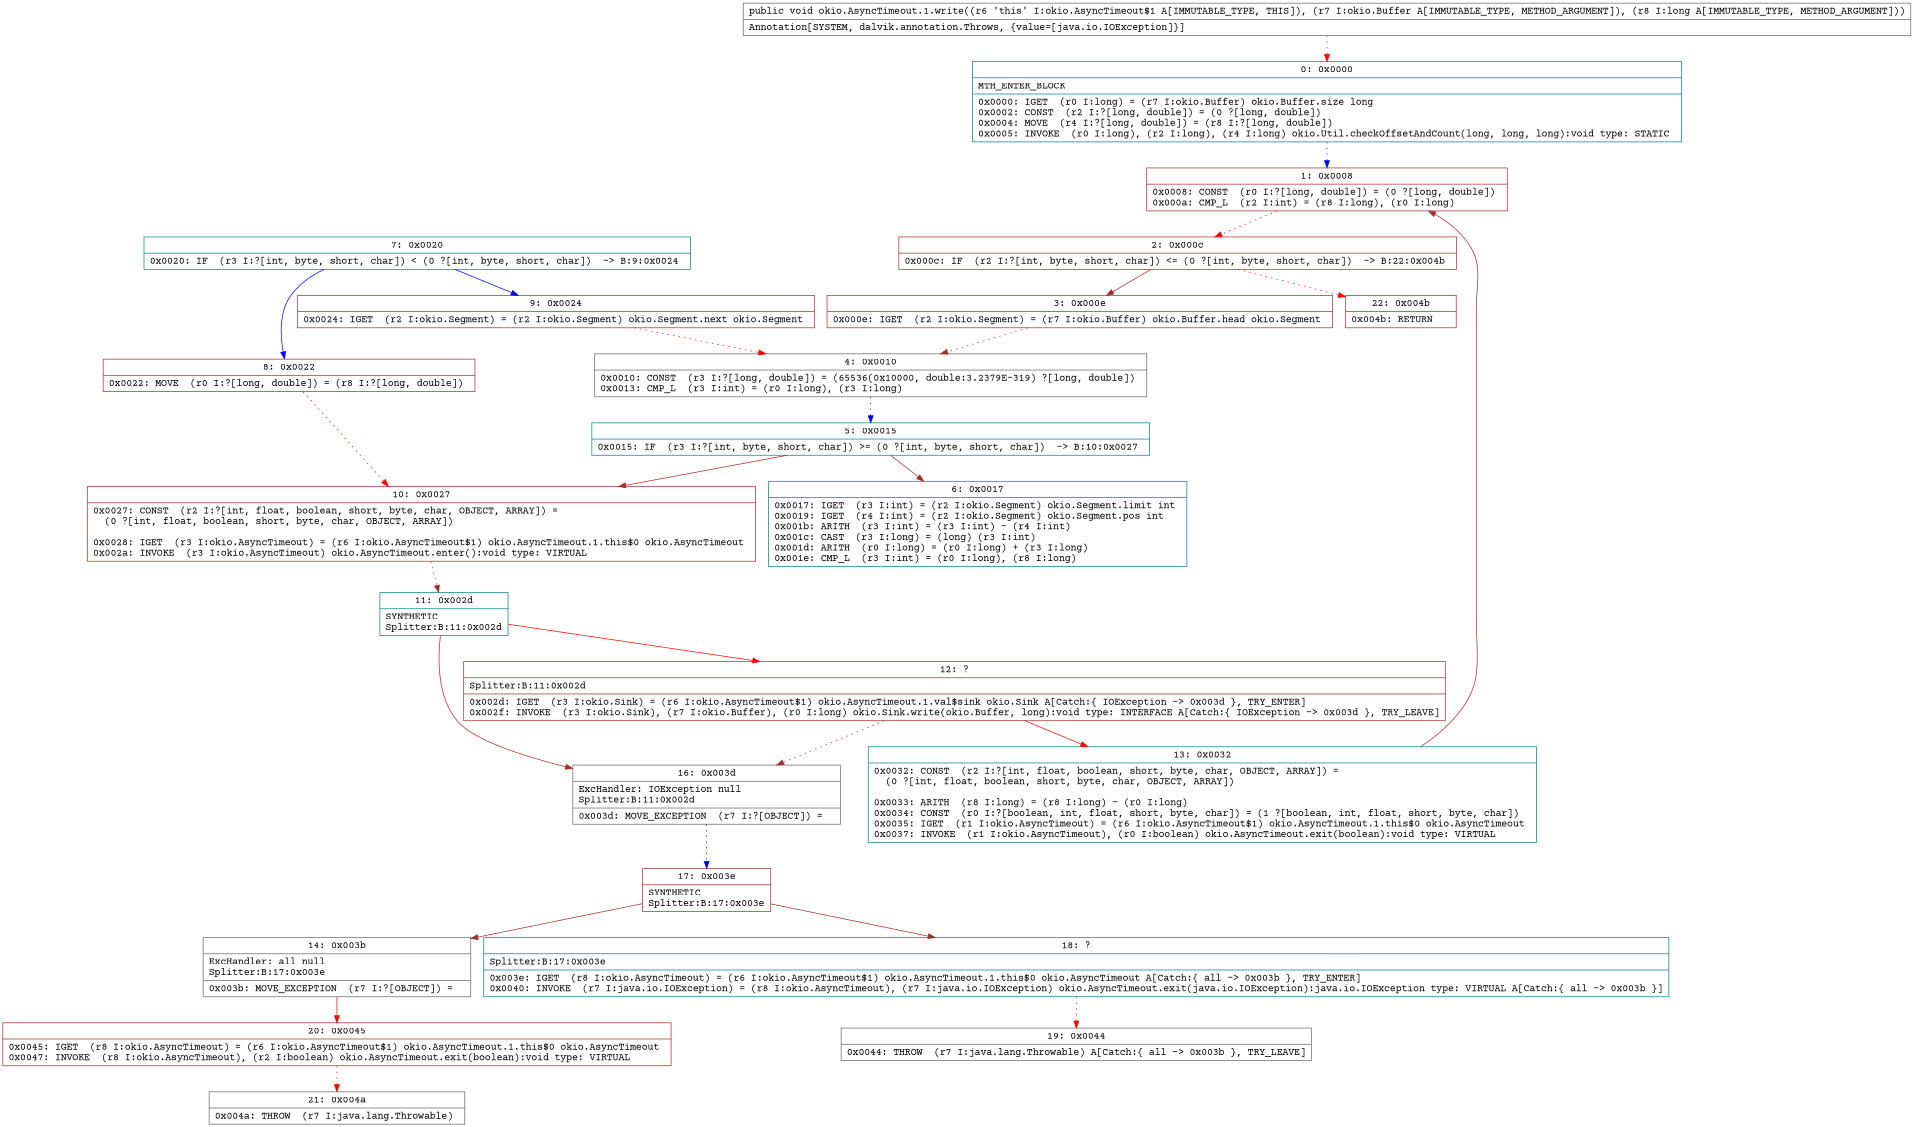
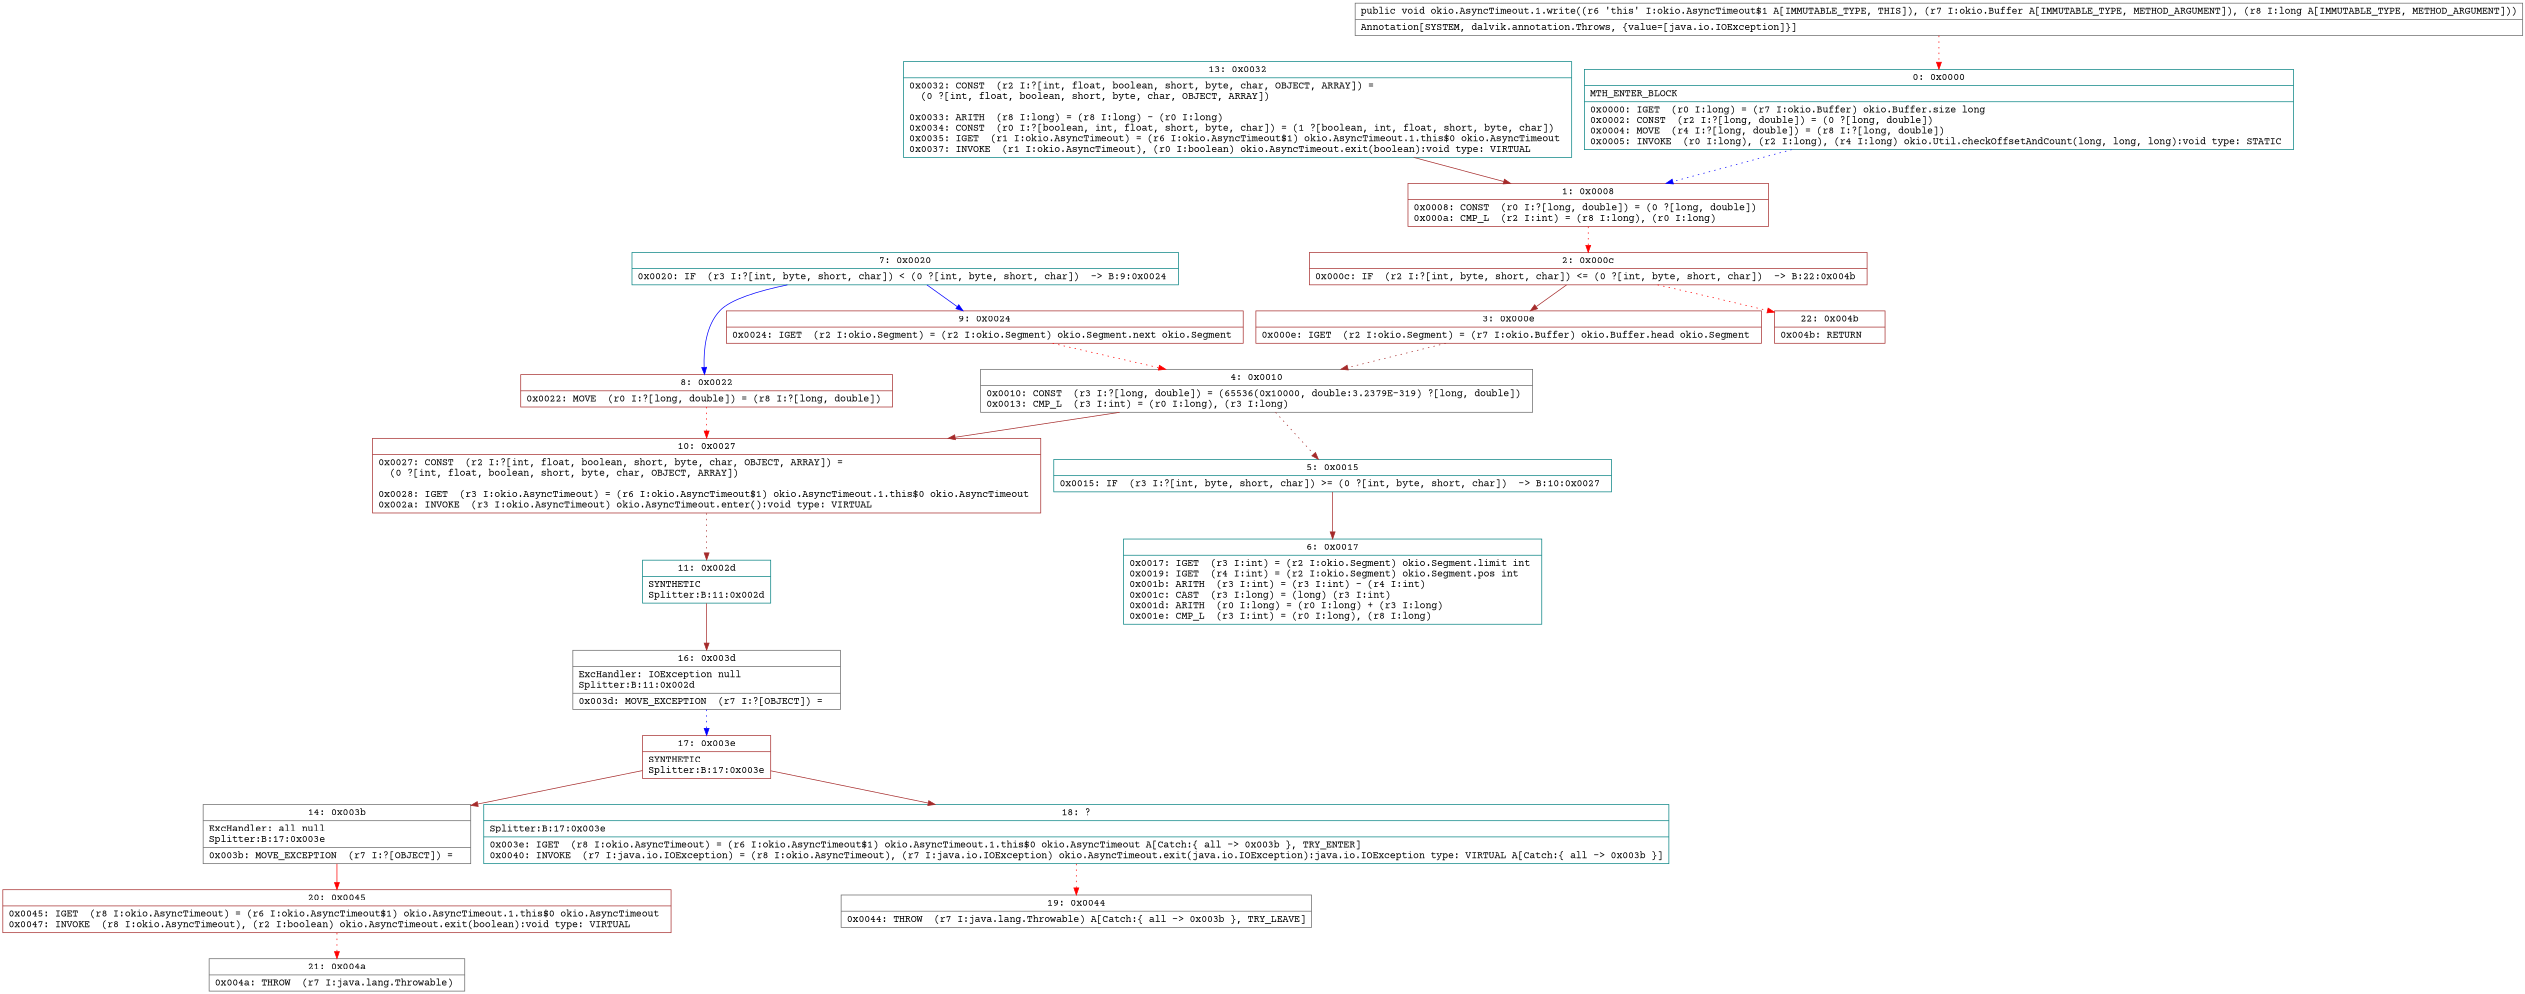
(871, 406) -> (1295, 433)
(706, 470) -> (1037, 425)
(954, 691) -> none
